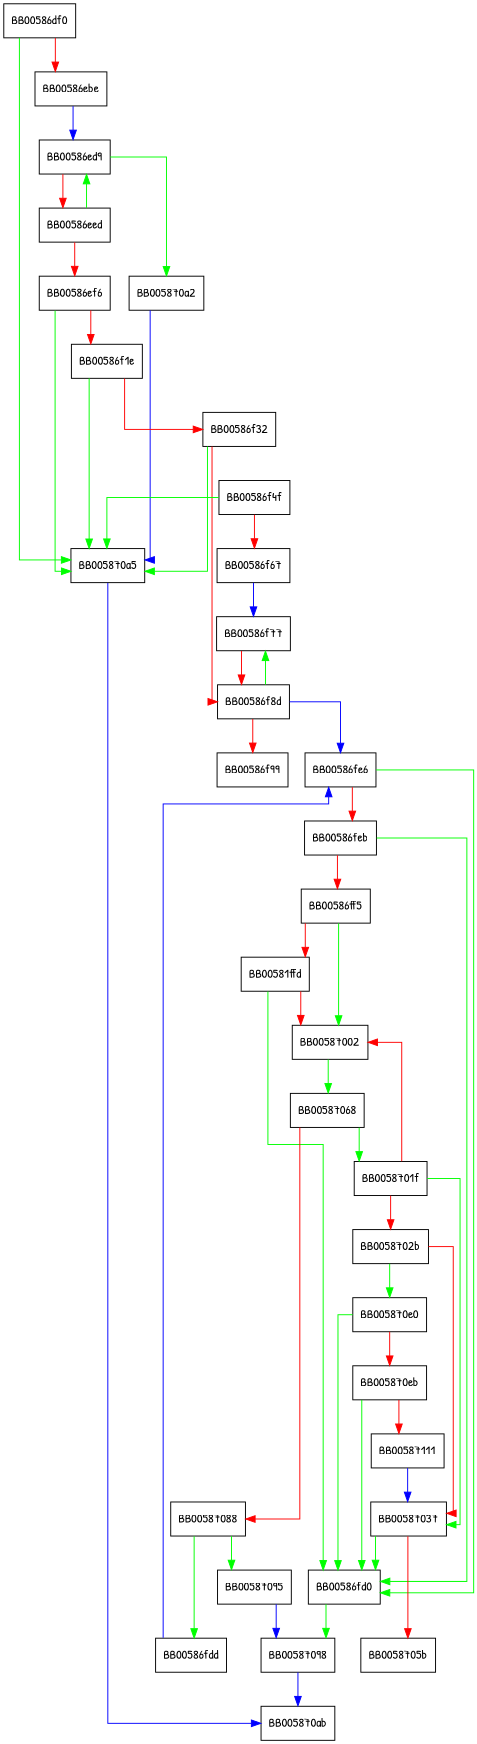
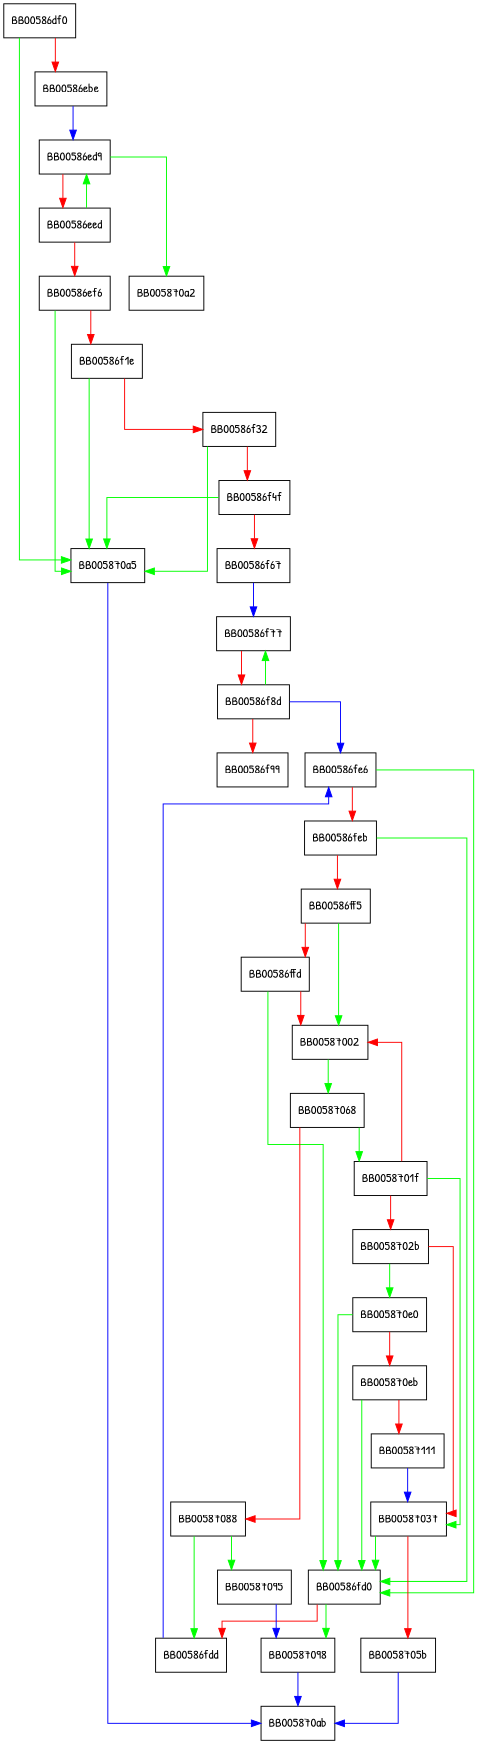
(150, 435) -> none
(212, 581) -> (247, 459)
(275, 974) -> (275, 974)
none -> (268, 1621)
none -> (397, 1723)
